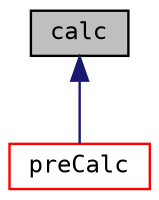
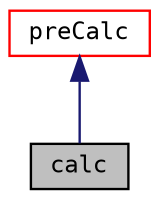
(80, 112) -> (80, 112)
